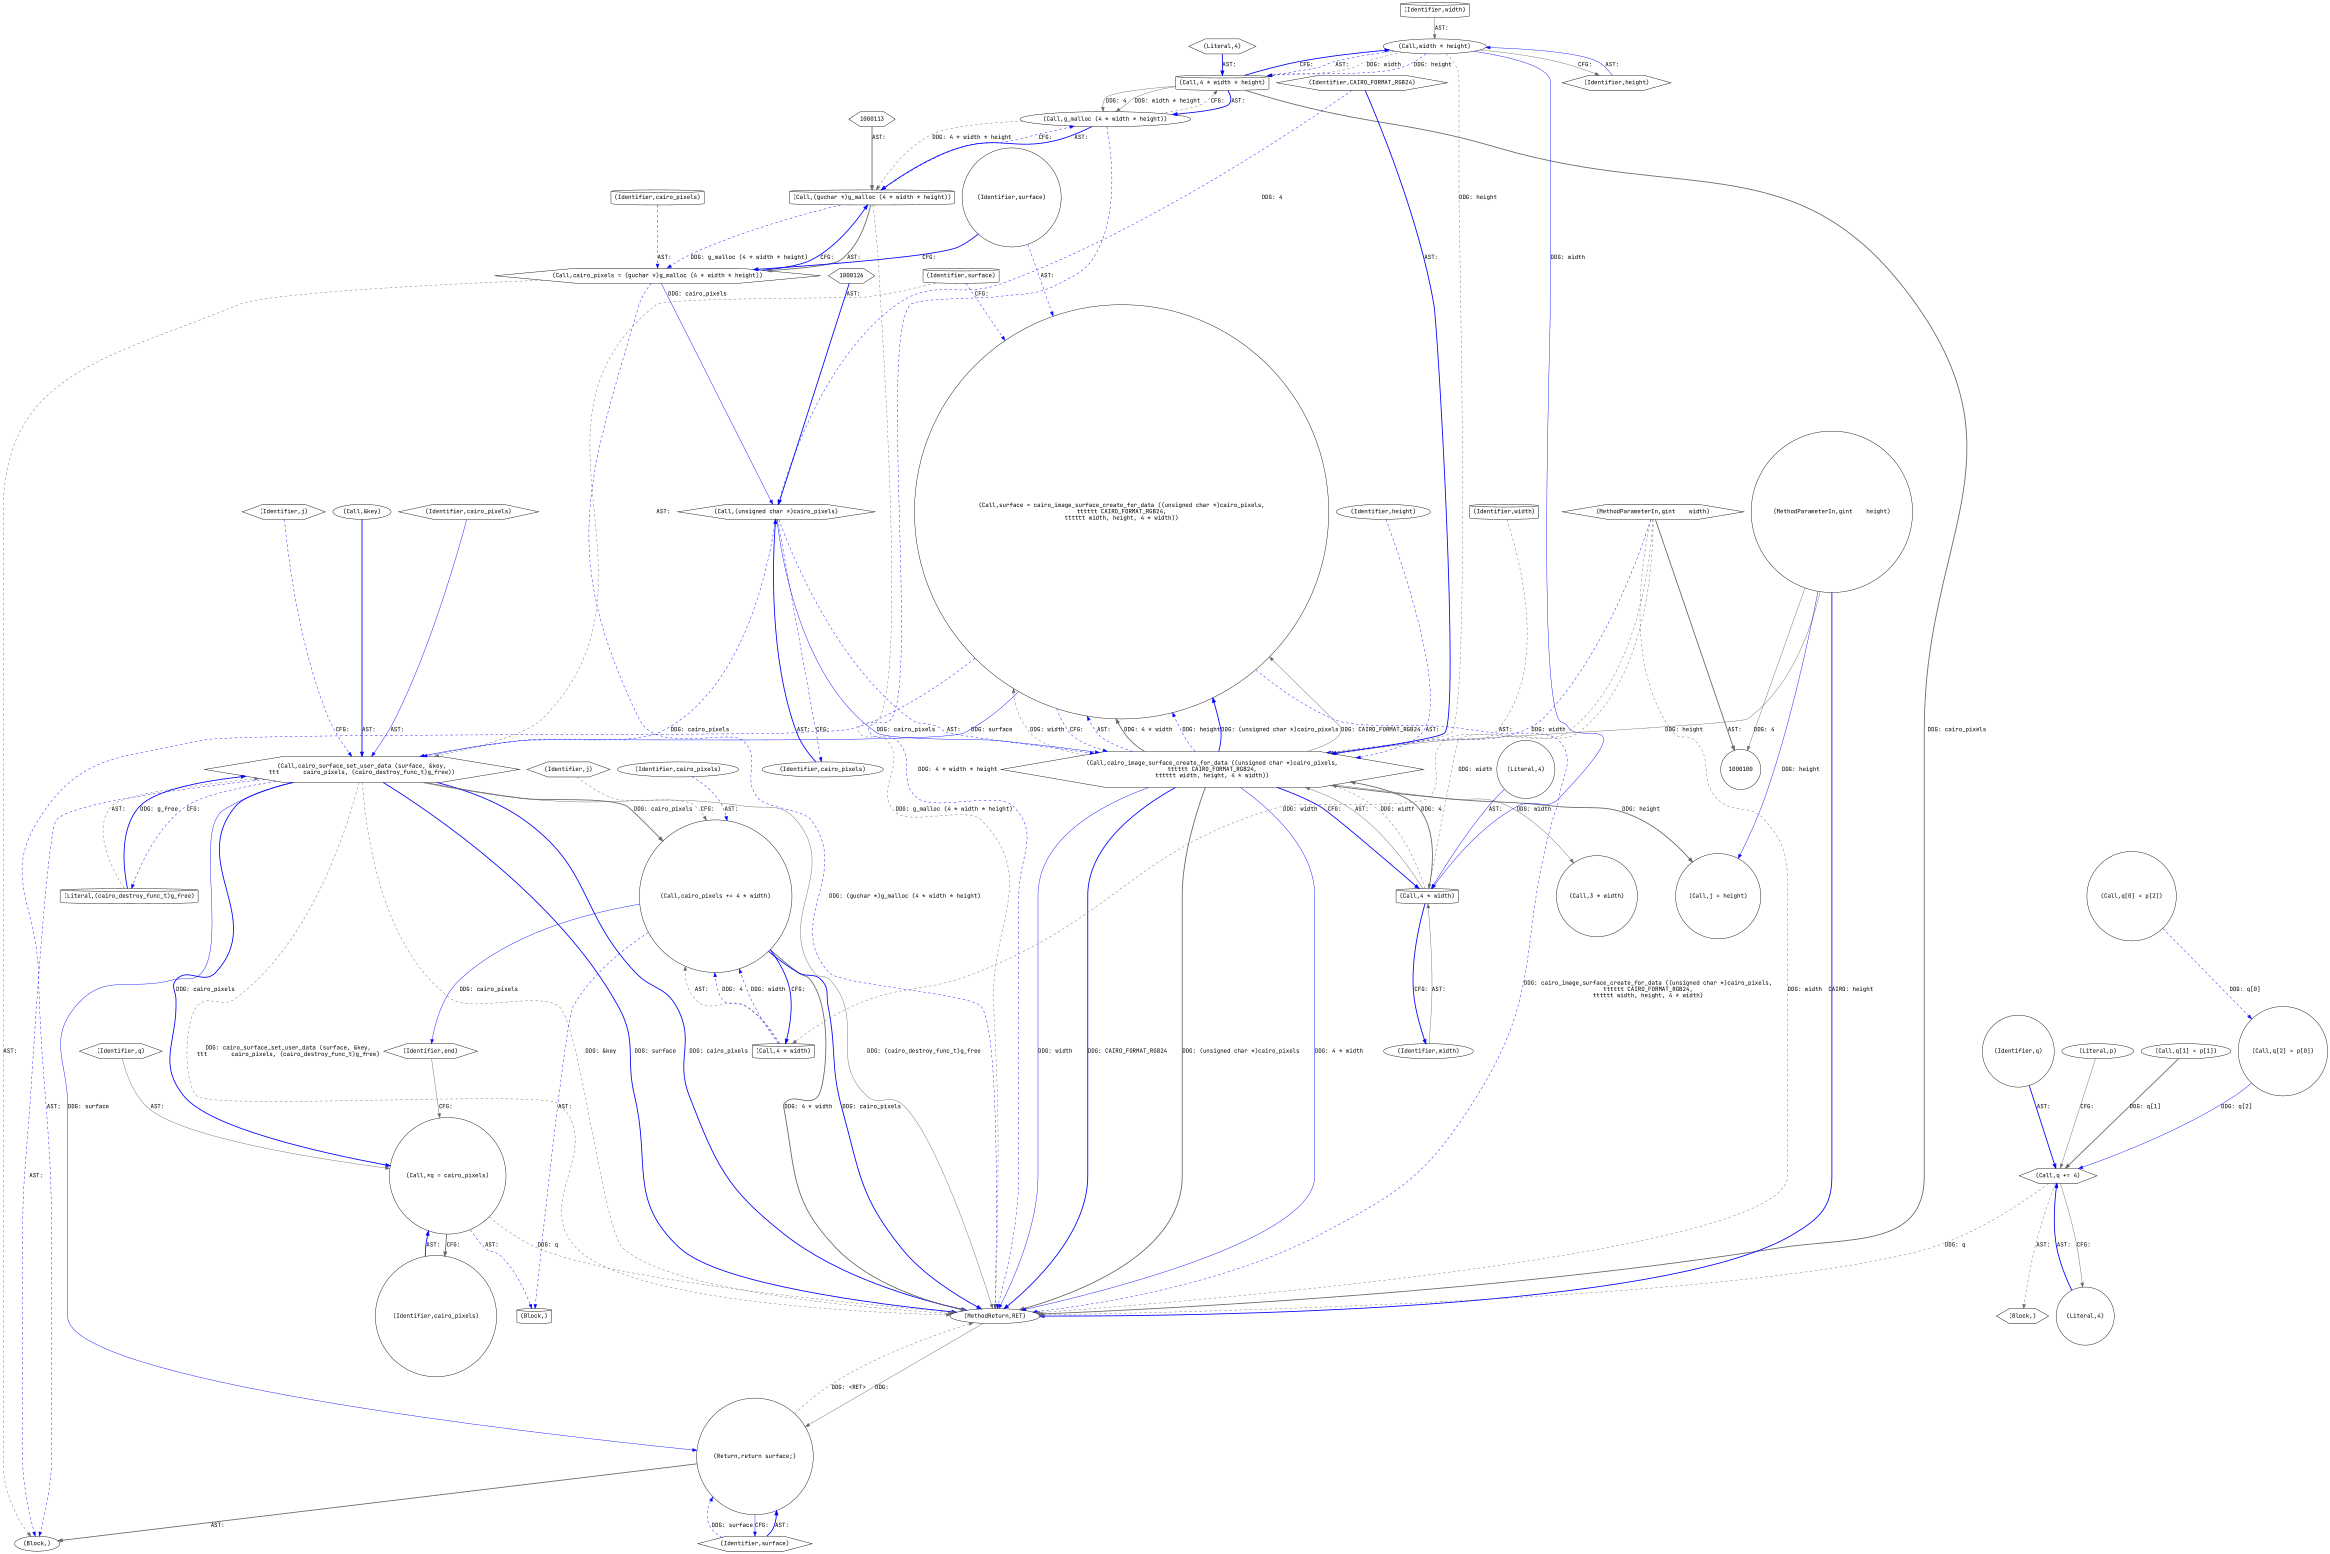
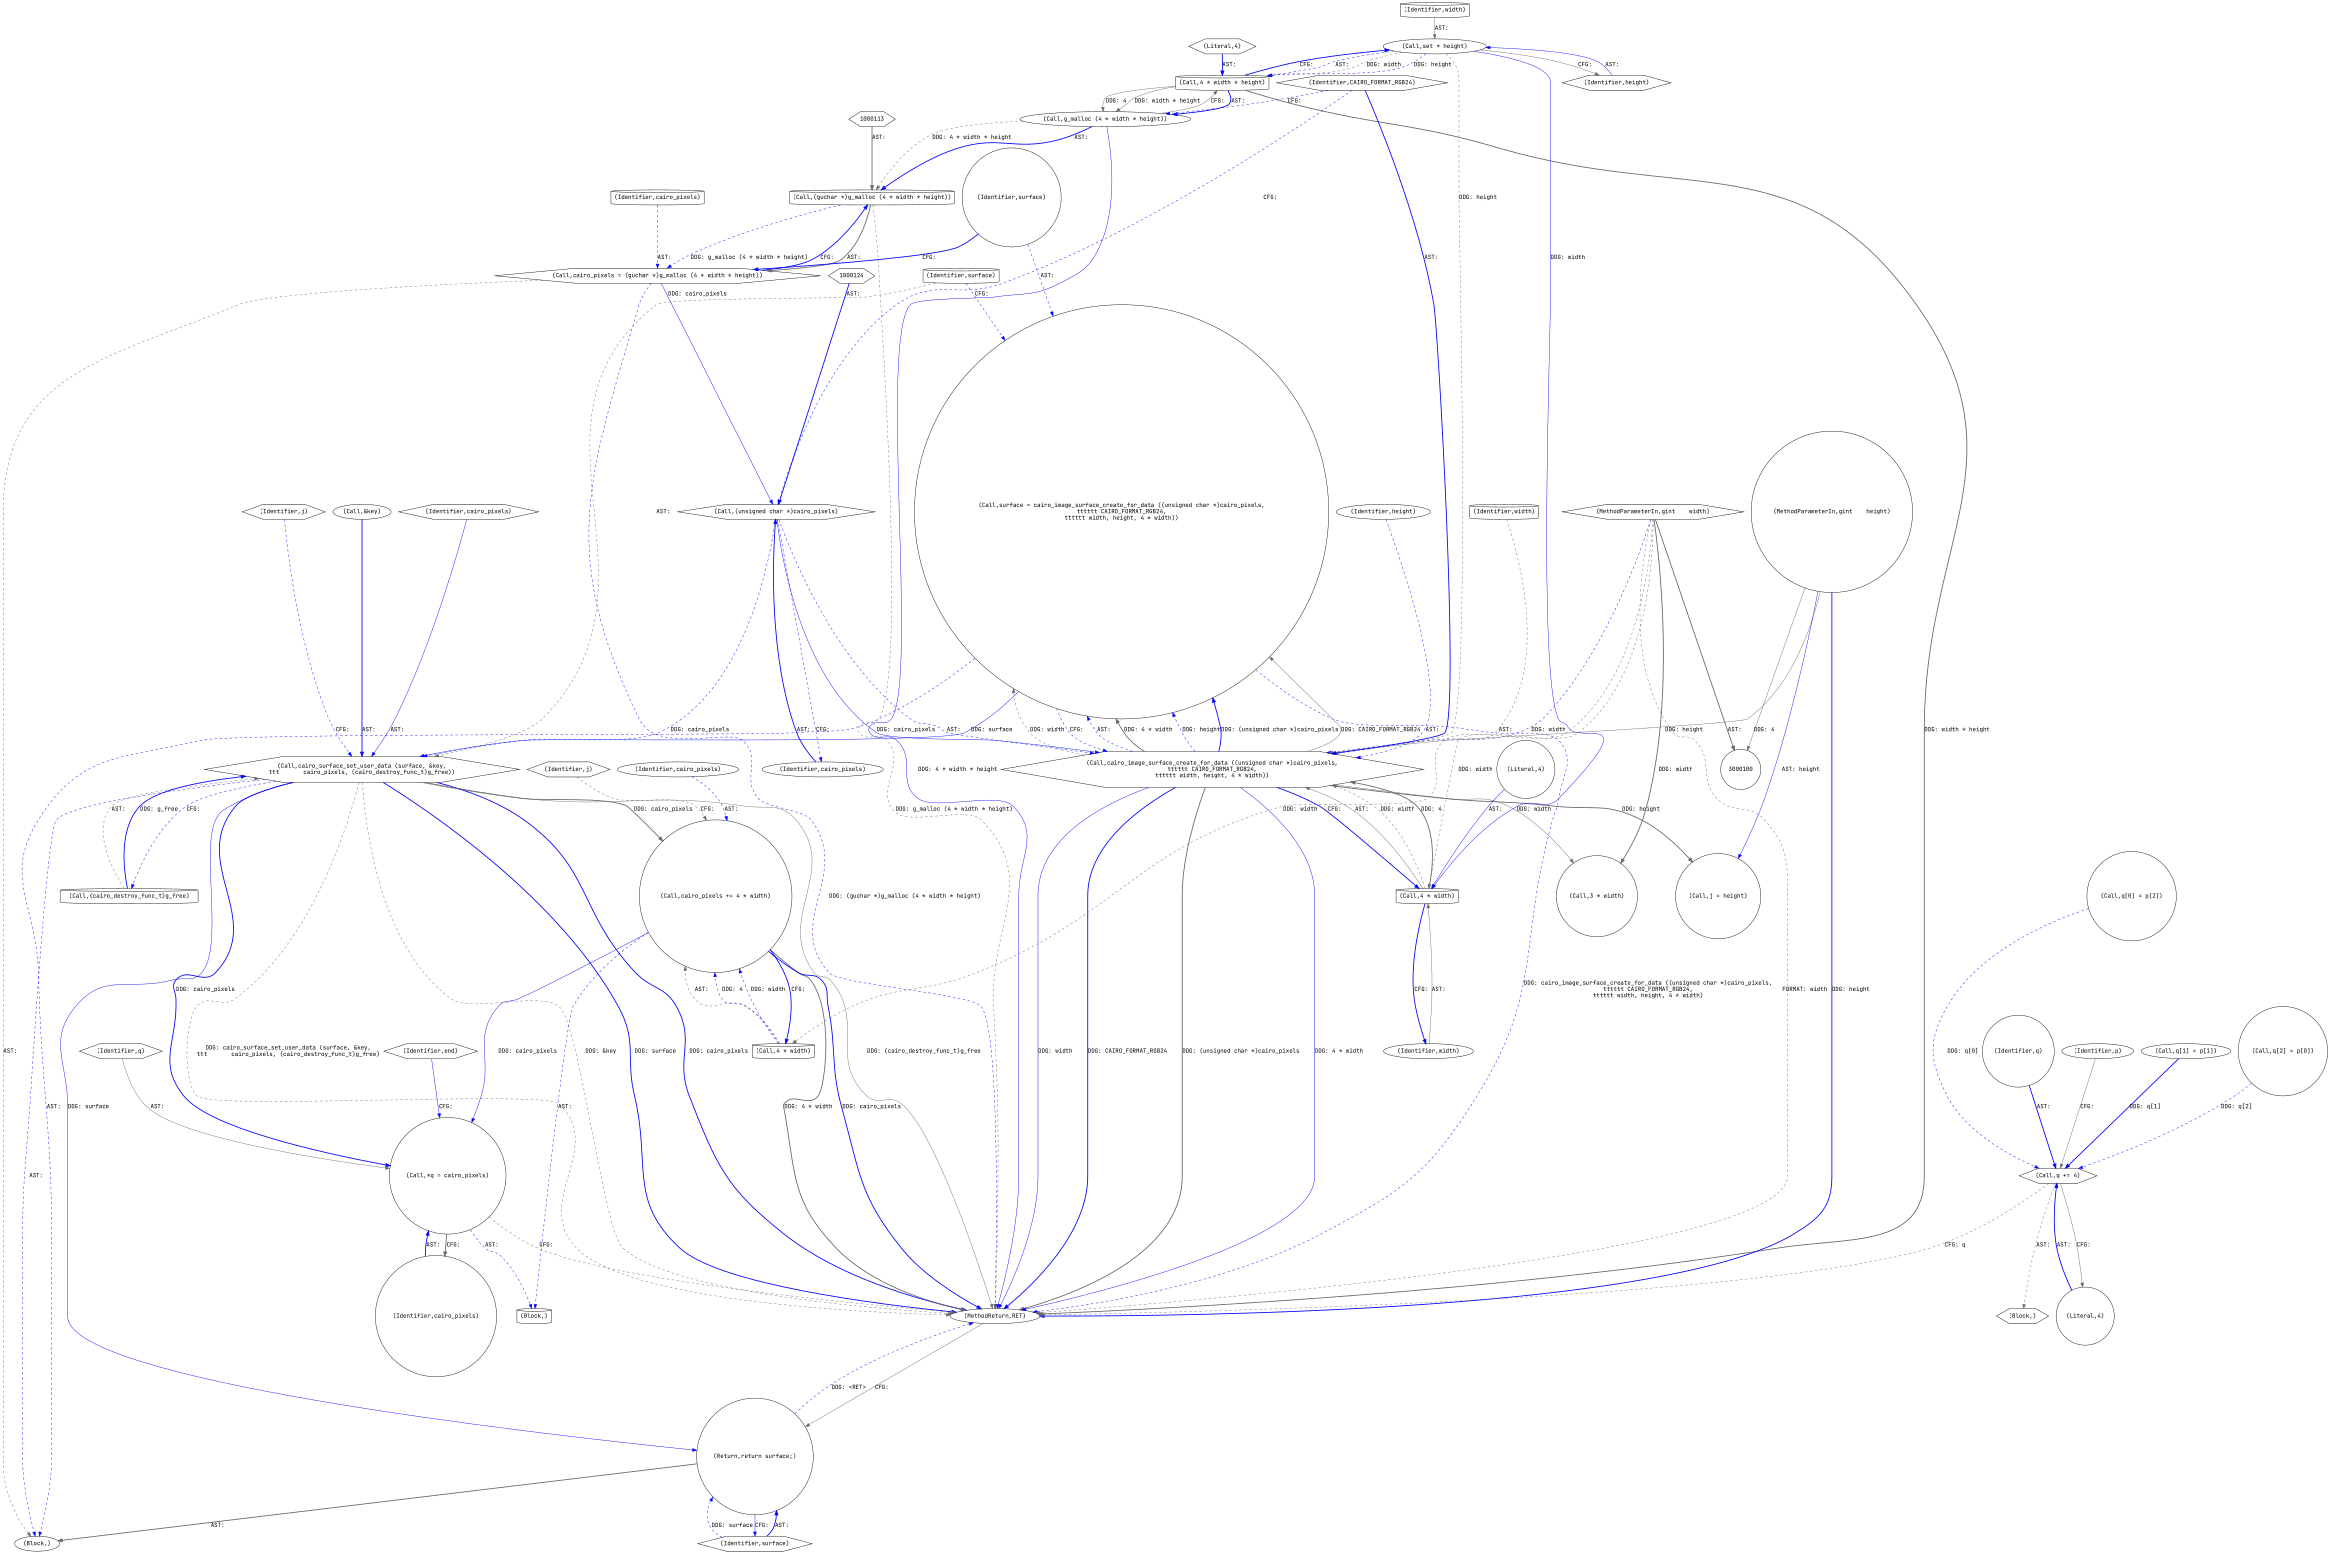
(1435, 46) -> (1435, 46)
(1190, 108) -> (1190, 108)
(1011, 141) -> (1249, 104)
(1272, 197) -> (1272, 197)
(852, 276) -> (852, 276)
(900, 673) -> (900, 673)
none -> (1662, 692)
(1957, 730) -> (1957, 730)
(1741, 769) -> (1741, 769)
(1801, 769) -> (1801, 769)
(129, 896) -> (129, 896)
(514, 943) -> (521, 997)
(2206, 972) -> (1940, 1022)
(1805, 989) -> (1805, 989)
(1851, 989) -> (1851, 989)
(2098, 1051) -> (2098, 1051)
(435, 1086) -> (435, 1086)
(2124, 1112) -> (2124, 1112)
(2170, 1131) -> (2170, 1131)
(548, 1245) -> (548, 1245)
(1955, 1245) -> (1955, 1245)
(877, 1359) -> (877, 1359)
(884, 1387) -> (884, 1387)
